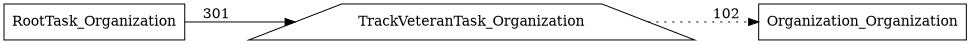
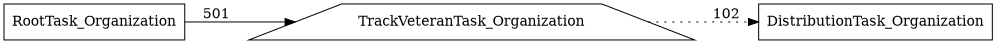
(217, 14) -> (217, 14)
(863, 22) -> (875, 22)
